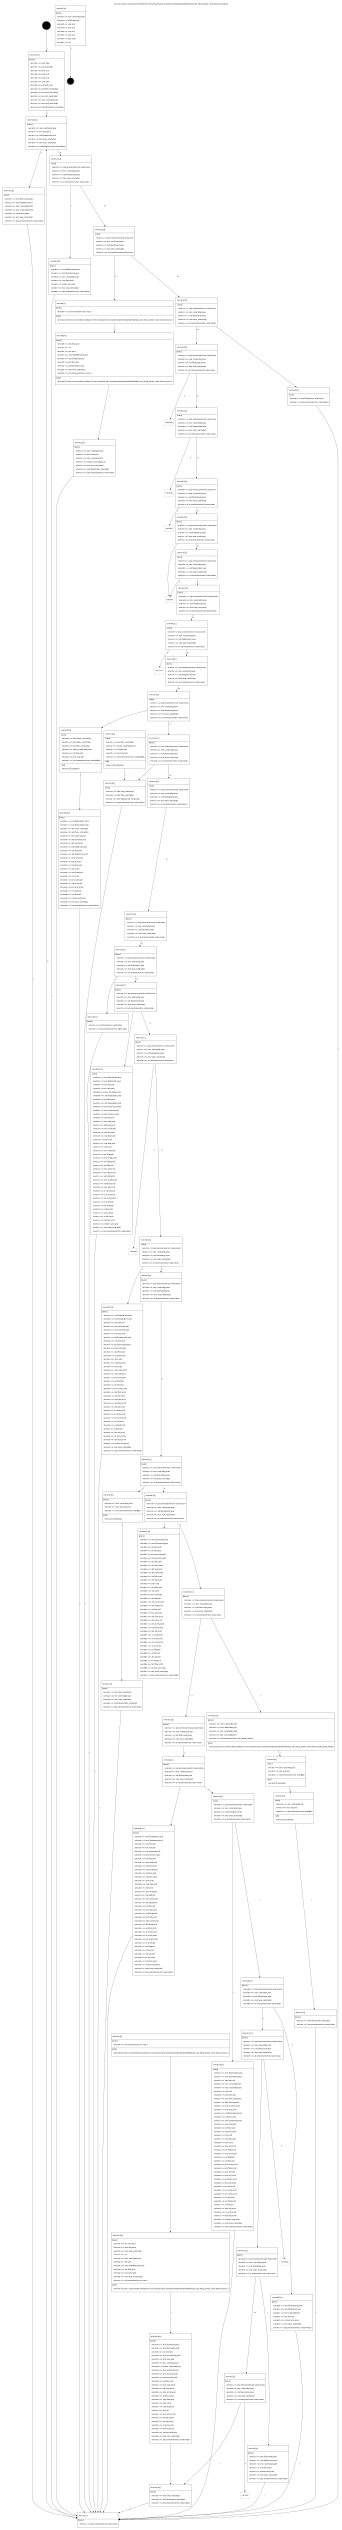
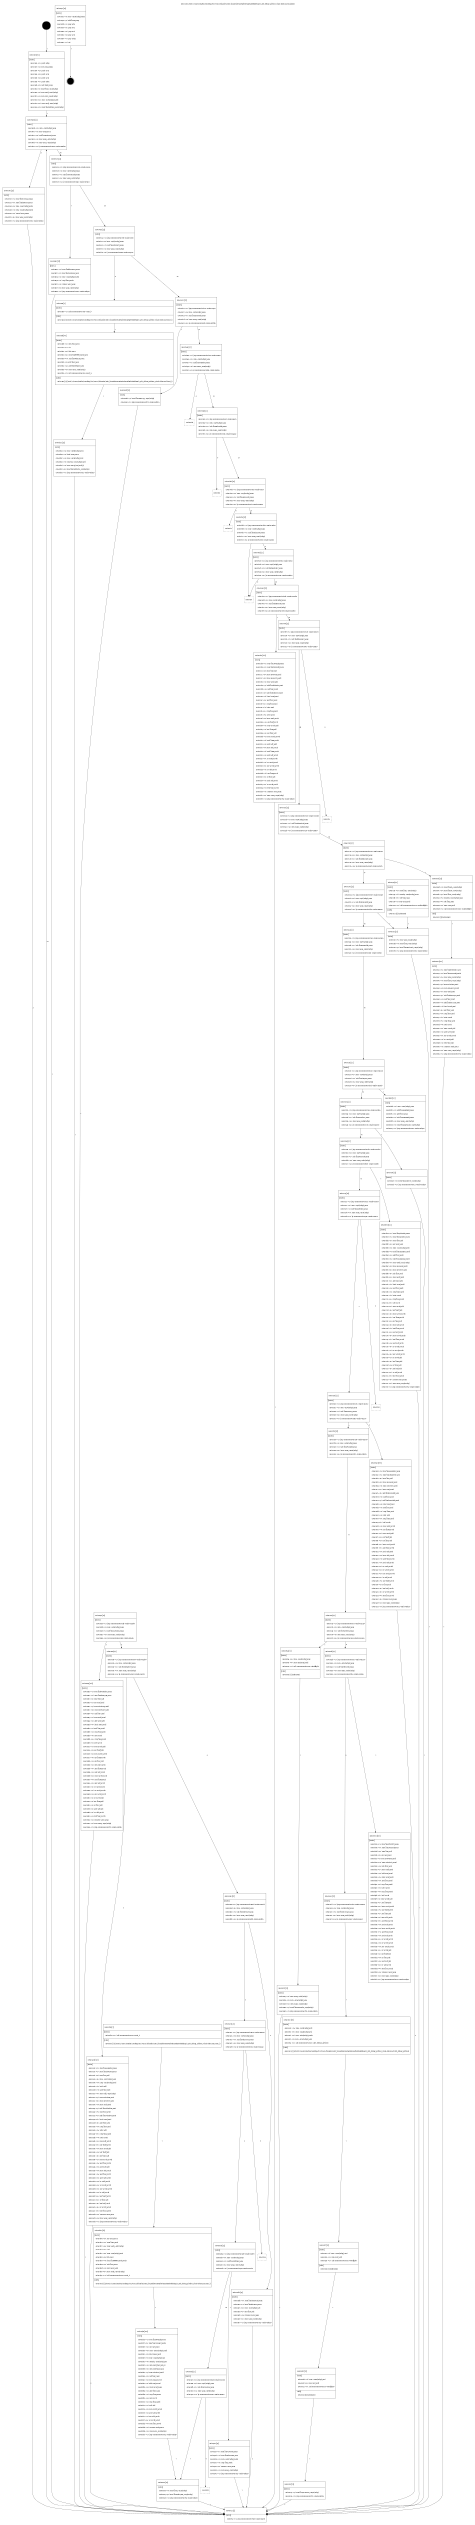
none -> (275, 727)
none -> (405, 1114)
(184, 1731) -> none
